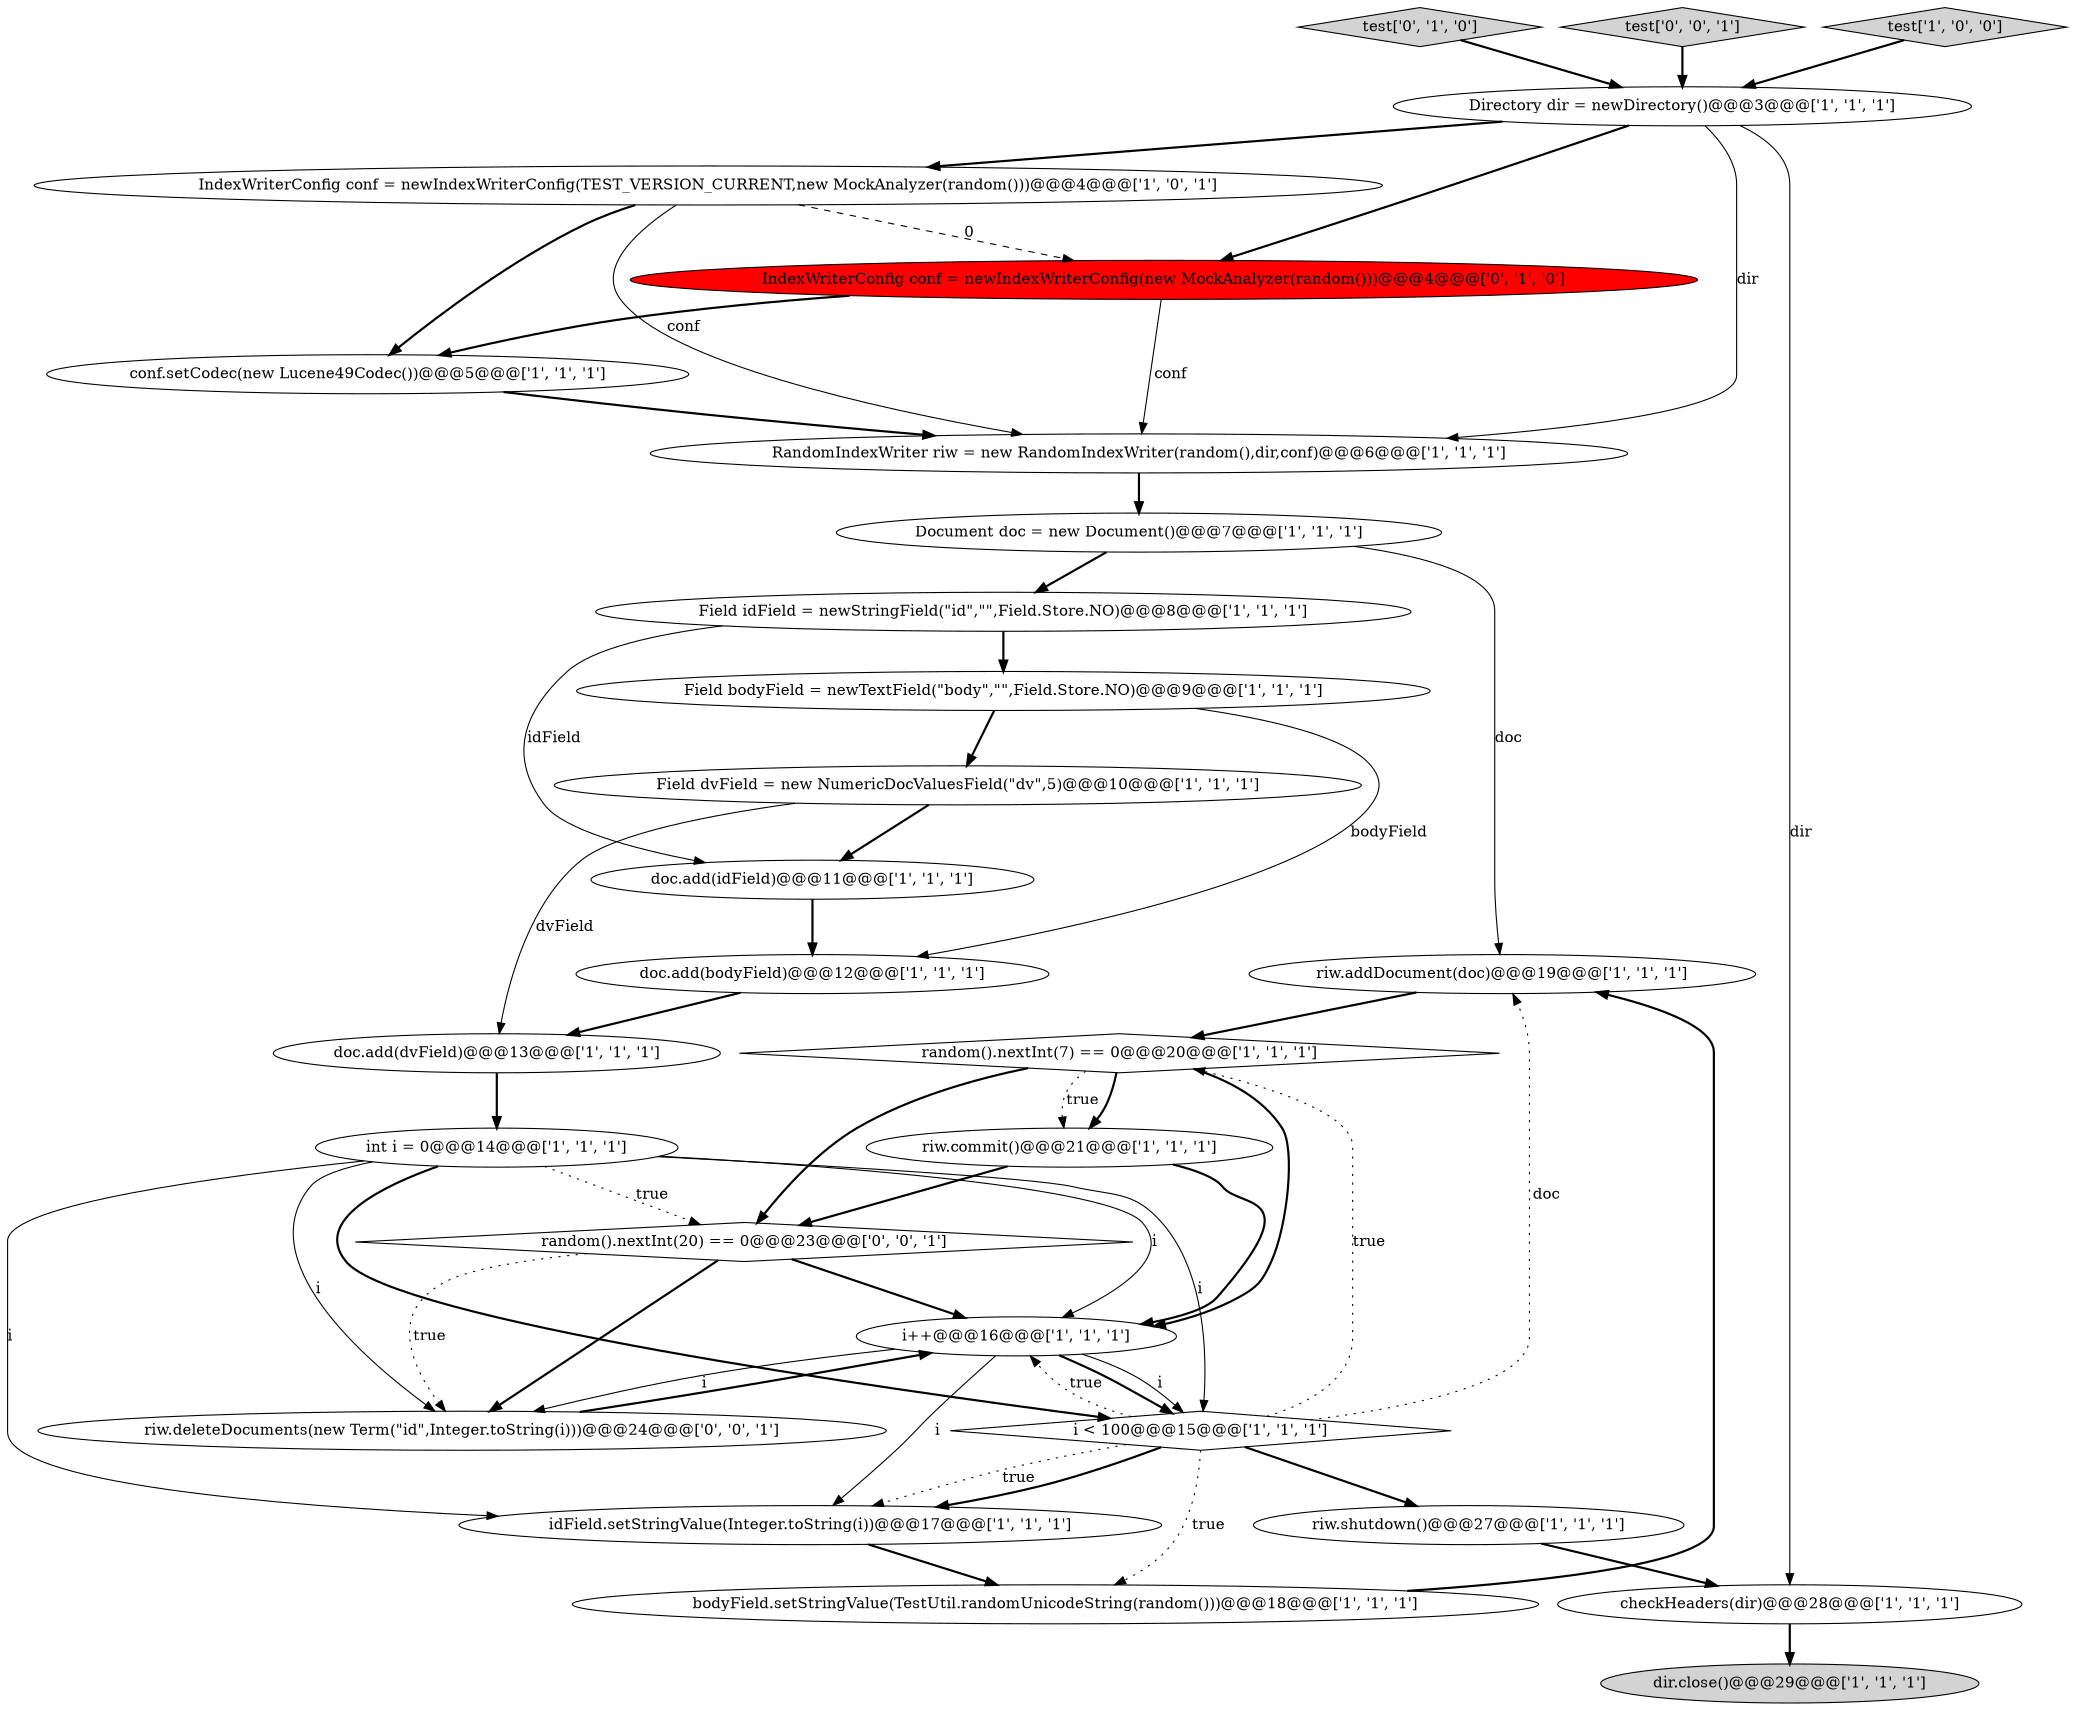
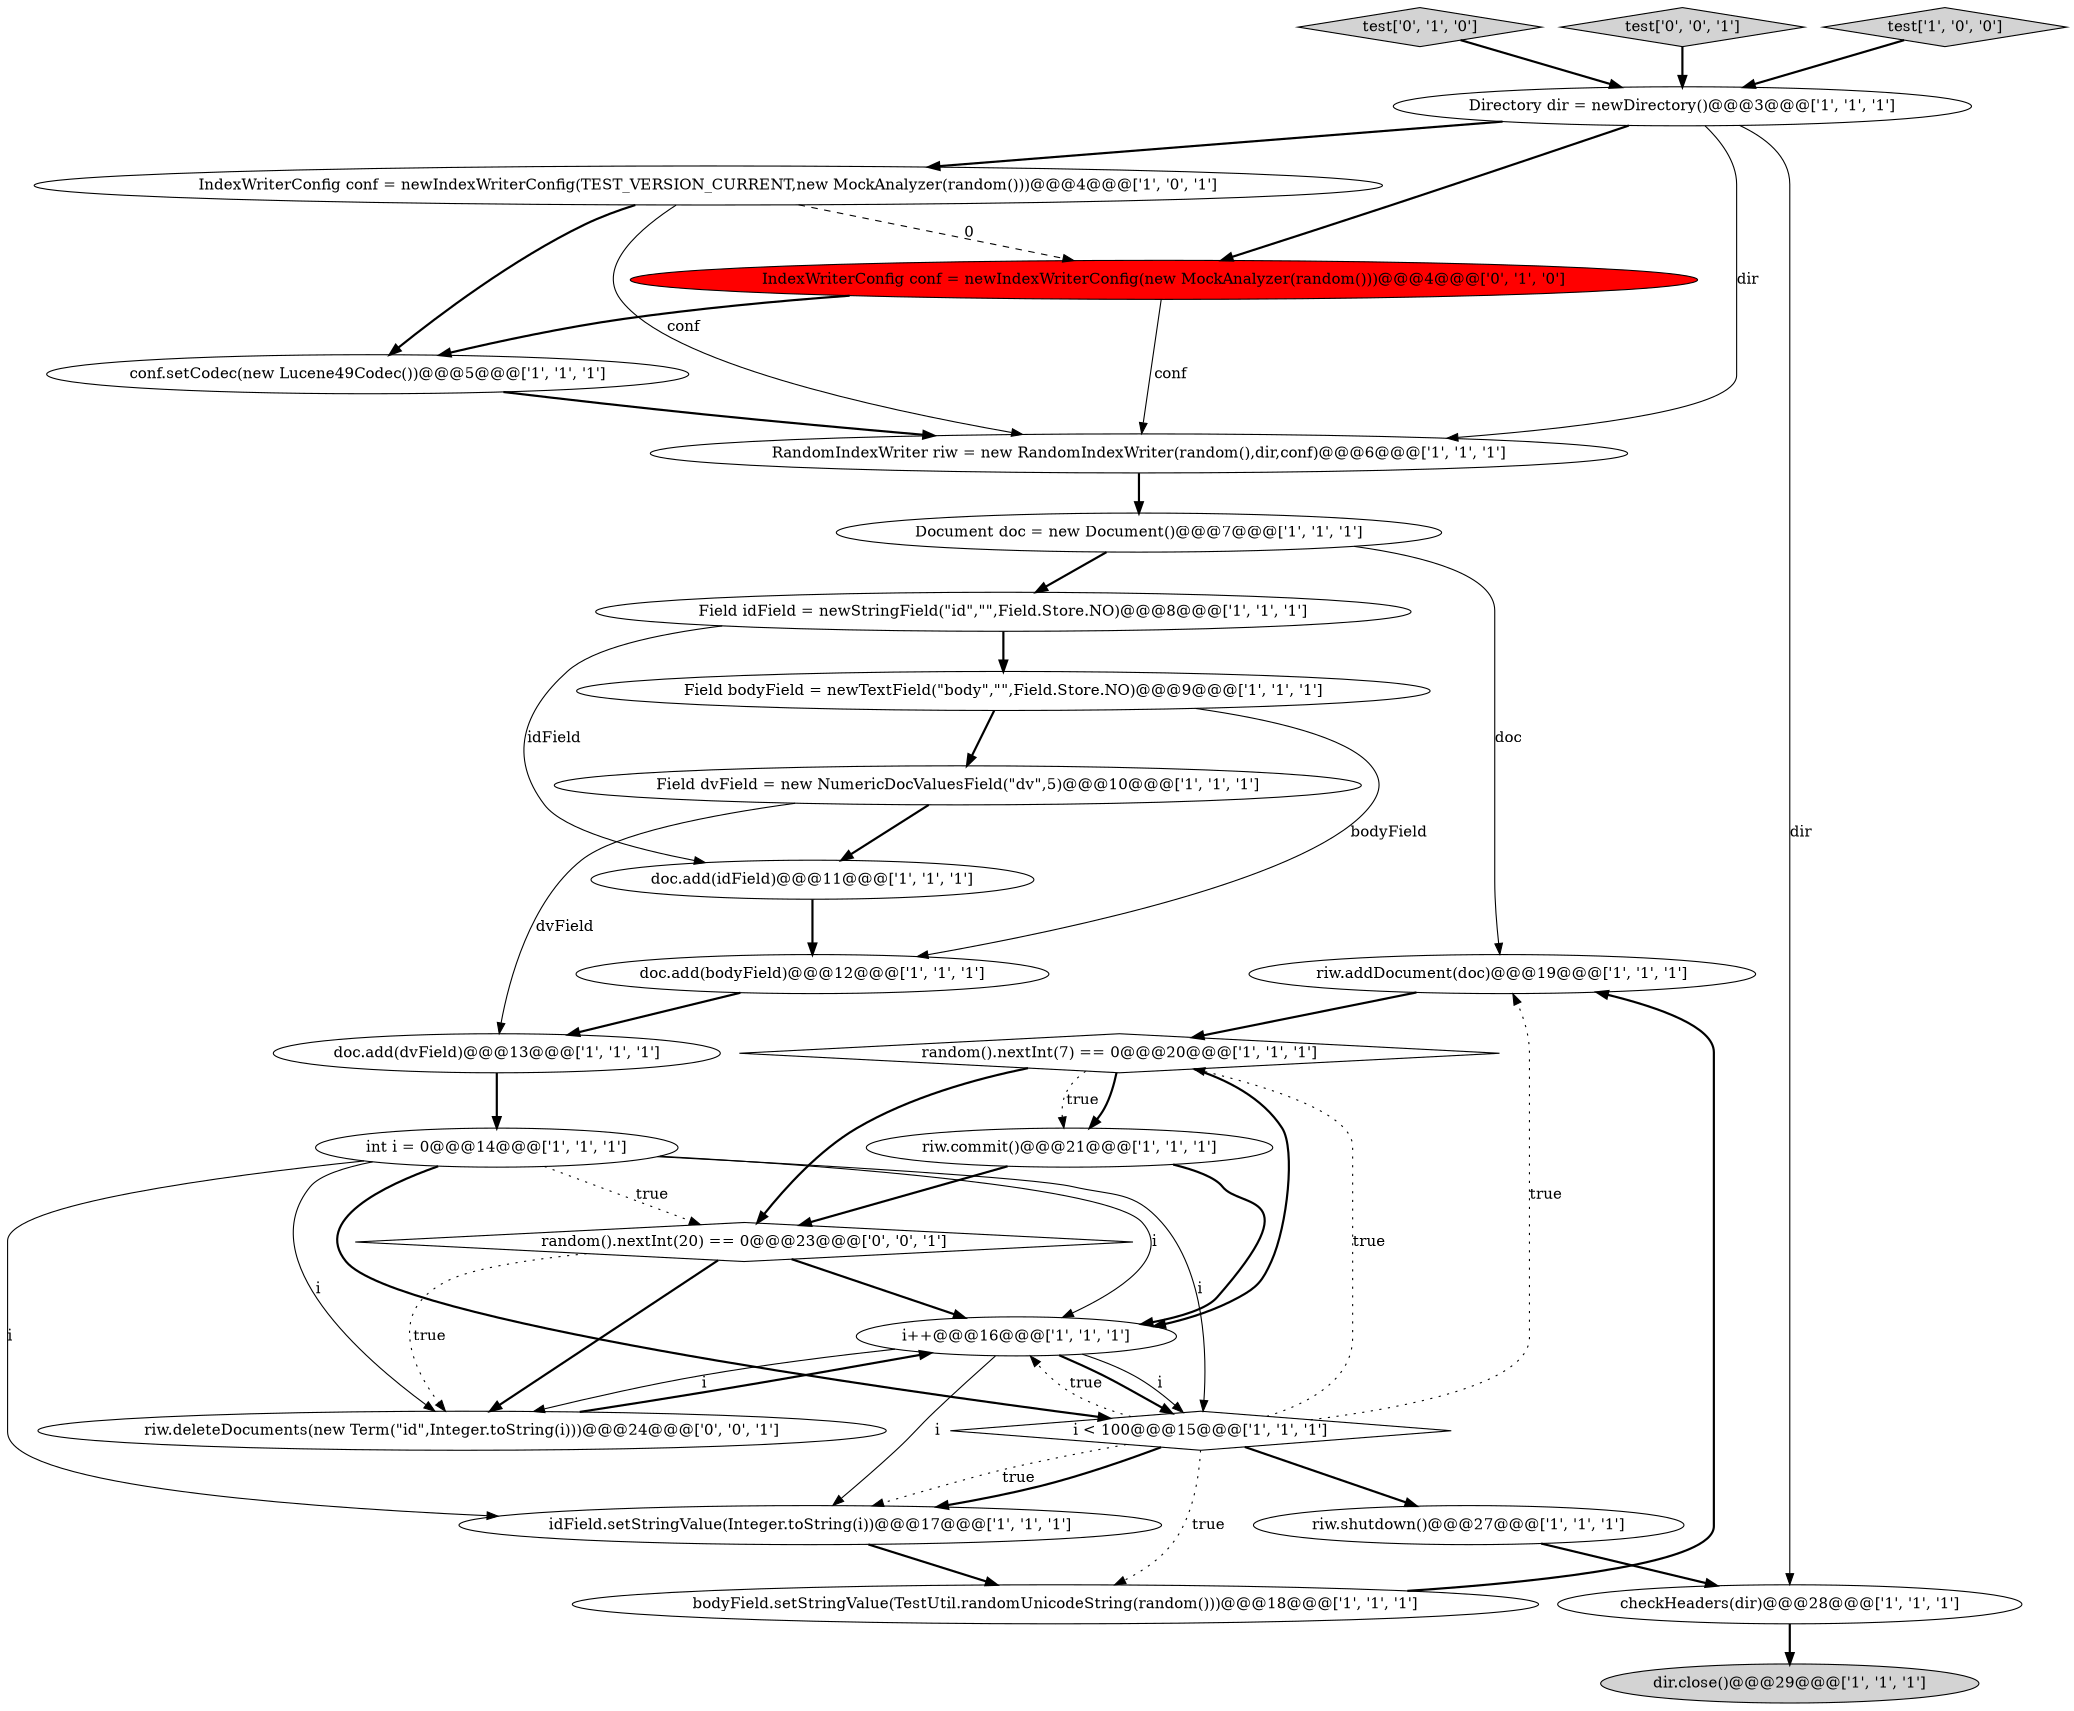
(1546, 1195) -> (1546, 1195)
